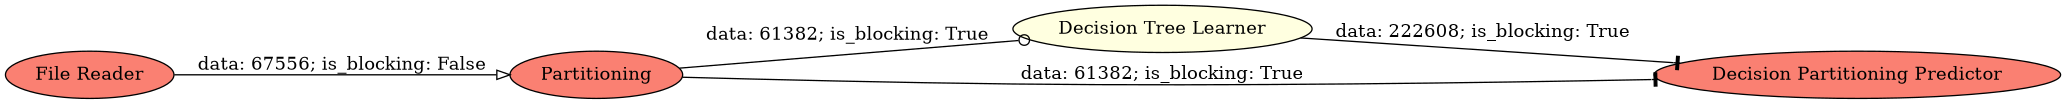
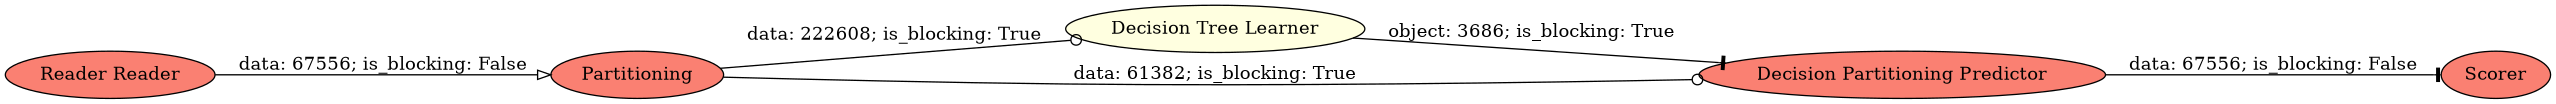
(1483, 32) -> (1532, 32)
(848, 35) -> (895, 35)
(90, 75) -> (110, 75)
none -> (2496, 75)
(1167, 85) -> (1208, 85)
